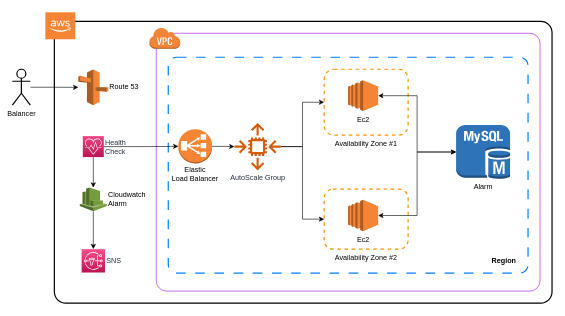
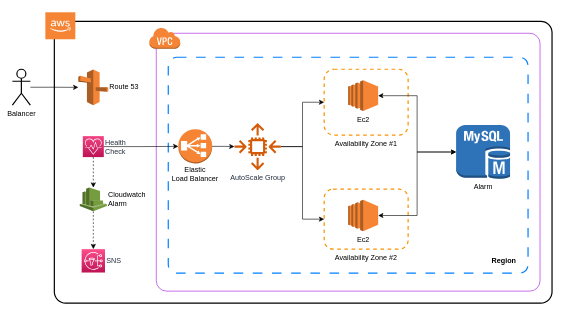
(93, 170) -> (93, 170)
(93, 228) -> (93, 228)
